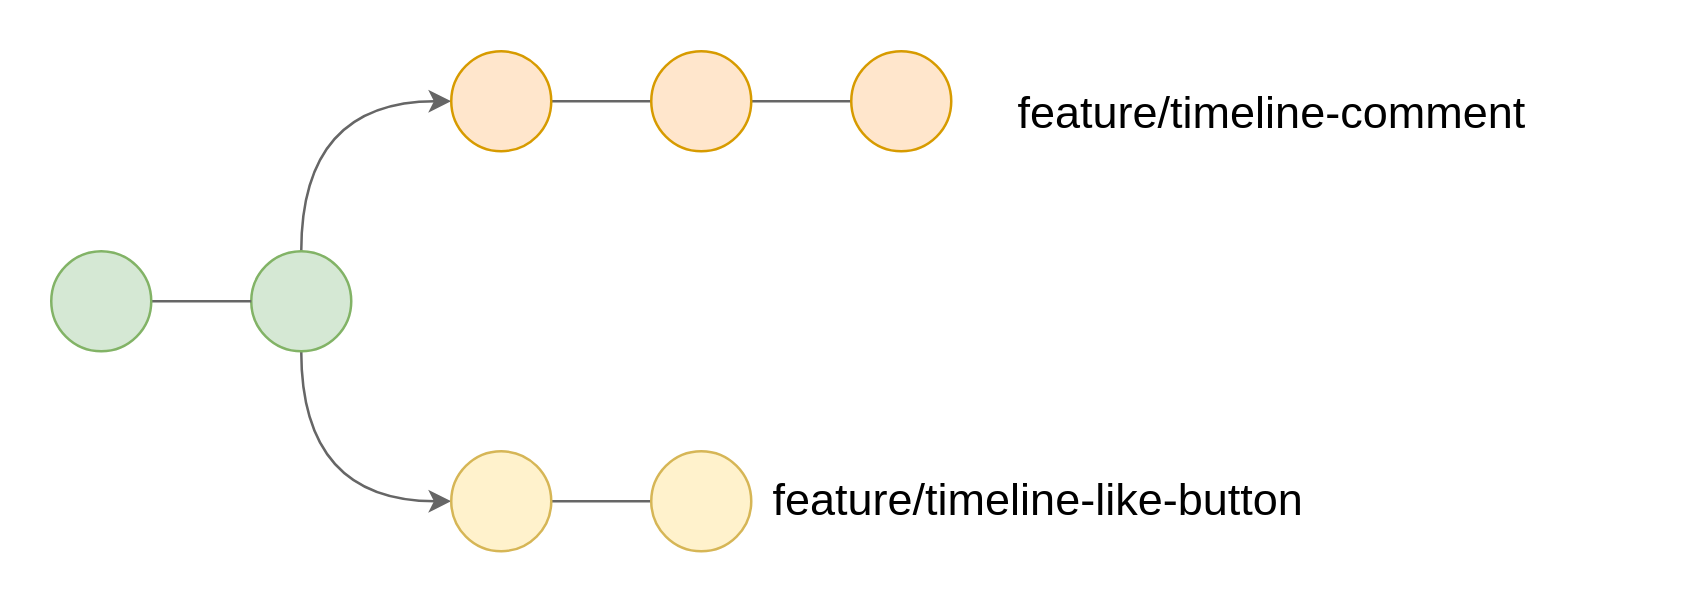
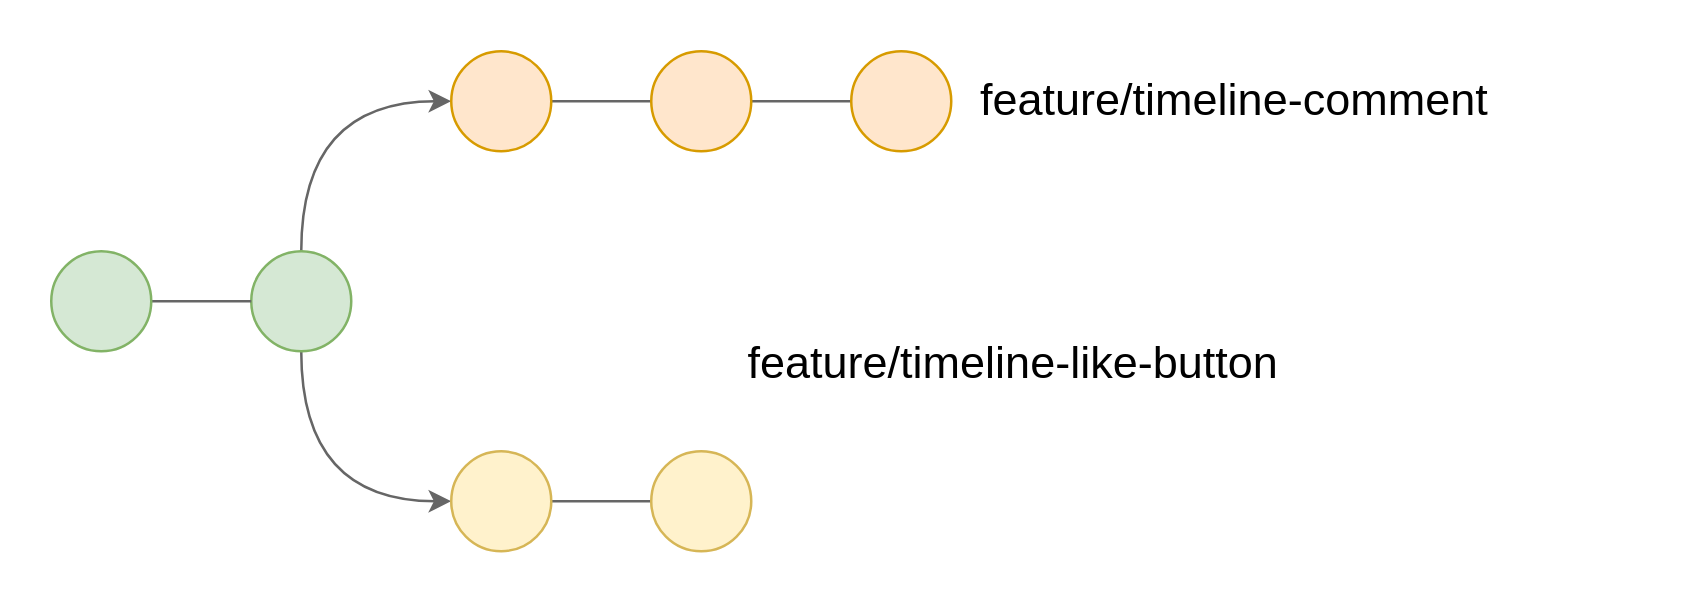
(1351, 114) -> (1314, 101)
(1106, 501) -> (1081, 364)
